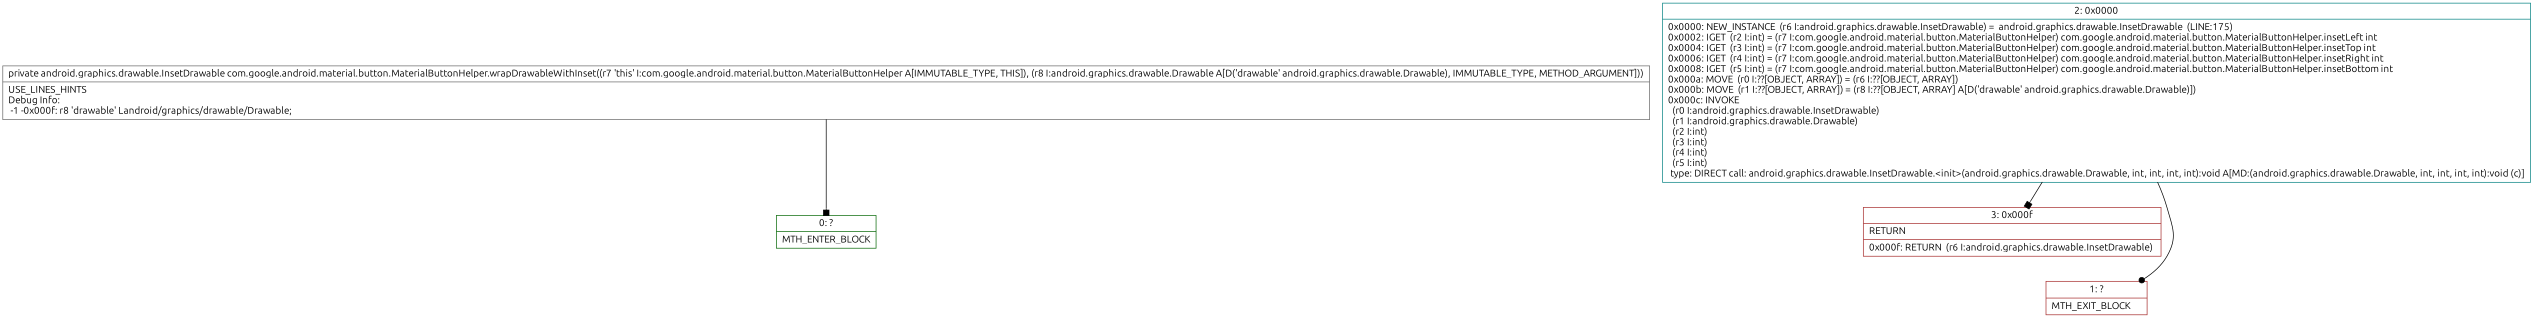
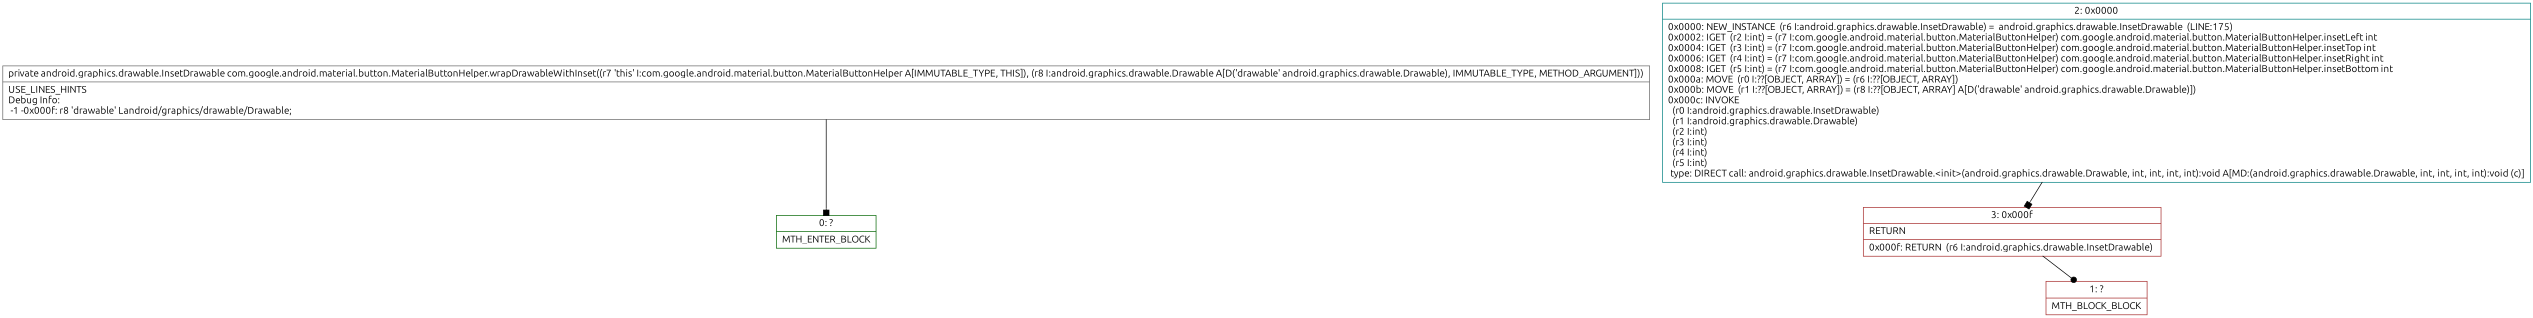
(2173, 235) -> (2057, 267)
(2091, 306) -> (2097, 306)
